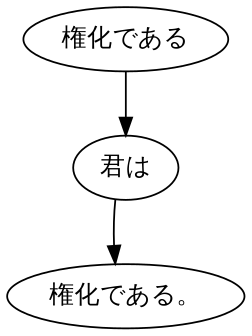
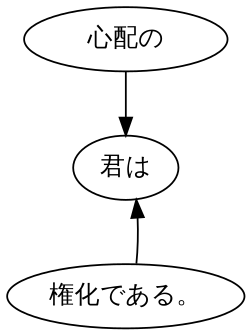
(126, 39) -> (126, 39)
(114, 223) -> (138, 241)
